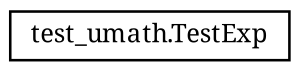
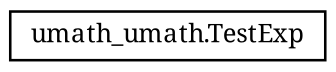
(150, 36) -> (168, 36)
